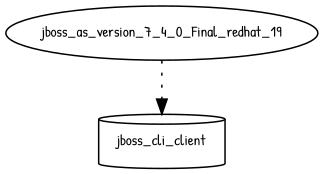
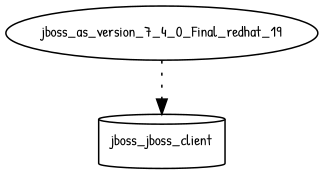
(162, 141) -> (162, 141)
